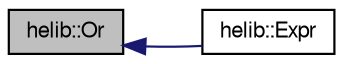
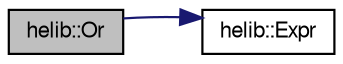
(174, 47) -> (152, 17)
